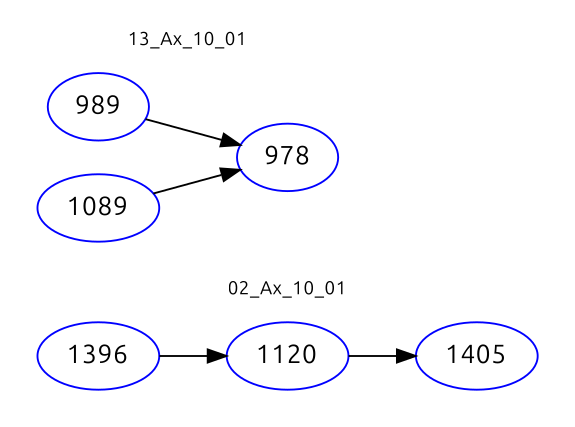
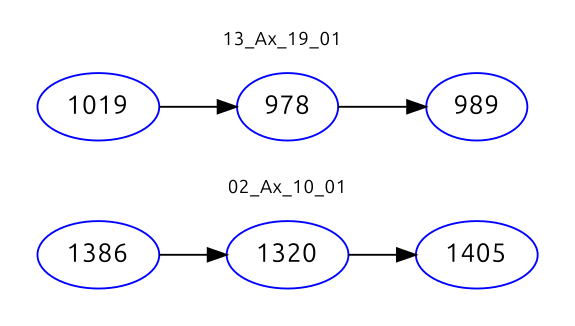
(188, 40) -> (282, 40)
(184, 130) -> (372, 107)
(98, 208) -> (98, 107)
(98, 356) -> (98, 255)
(288, 356) -> (288, 255)
